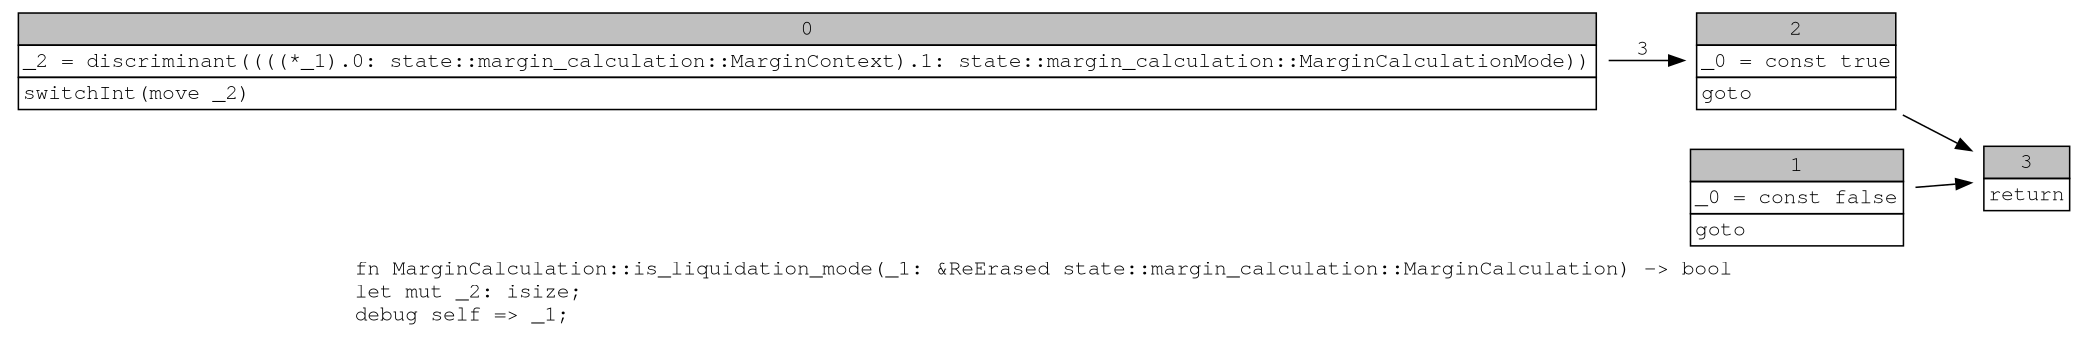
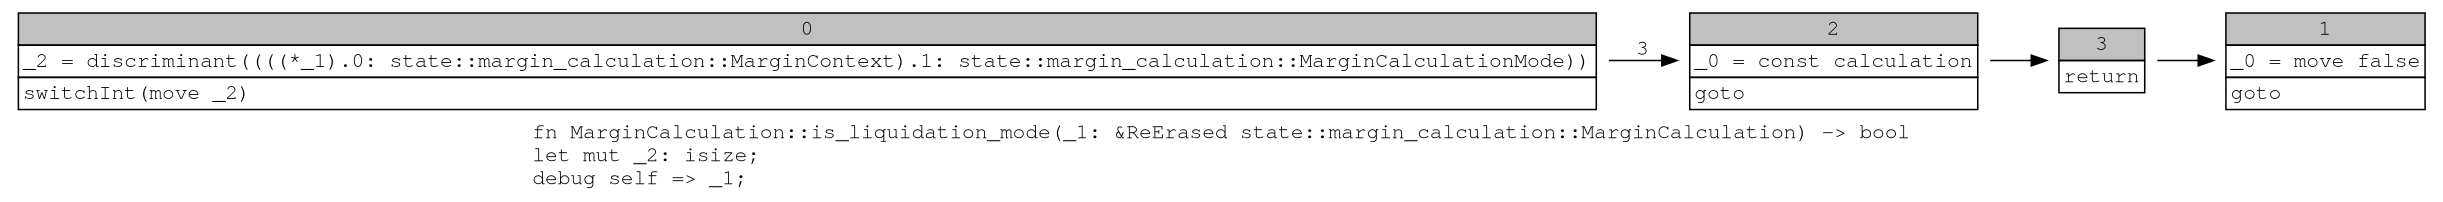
(1796, 61) -> (1834, 61)
(1936, 186) -> (2178, 61)
(1797, 197) -> (2325, 61)
